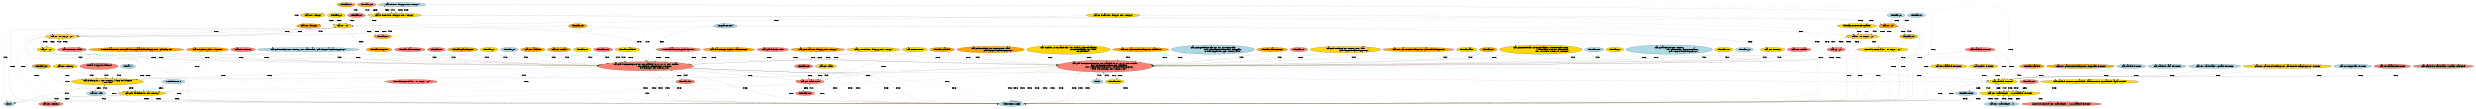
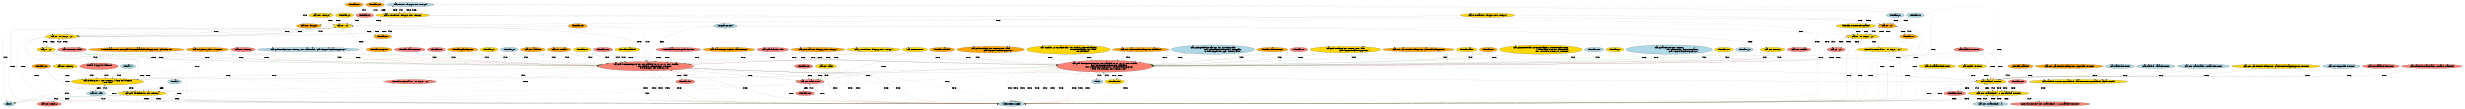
(173, 82) -> (175, 82)
(1966, 93) -> (1955, 93)
